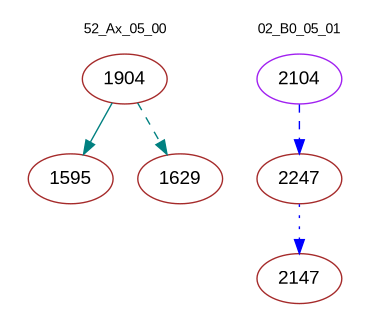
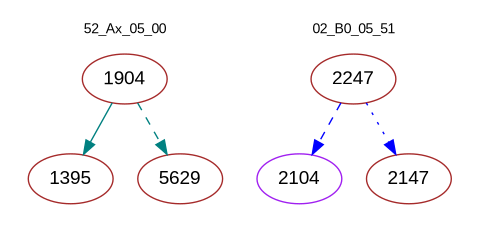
(299, 30) -> (354, 30)
(299, 122) -> (330, 122)
(71, 179) -> (71, 179)
(180, 179) -> (180, 179)
